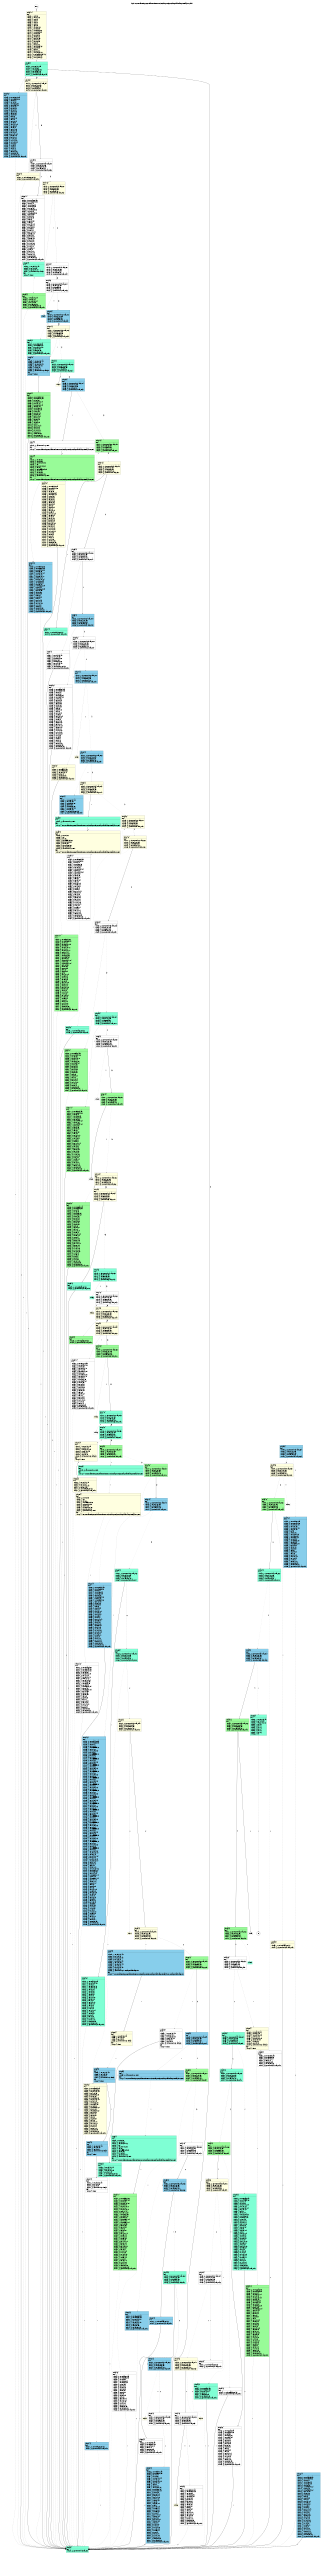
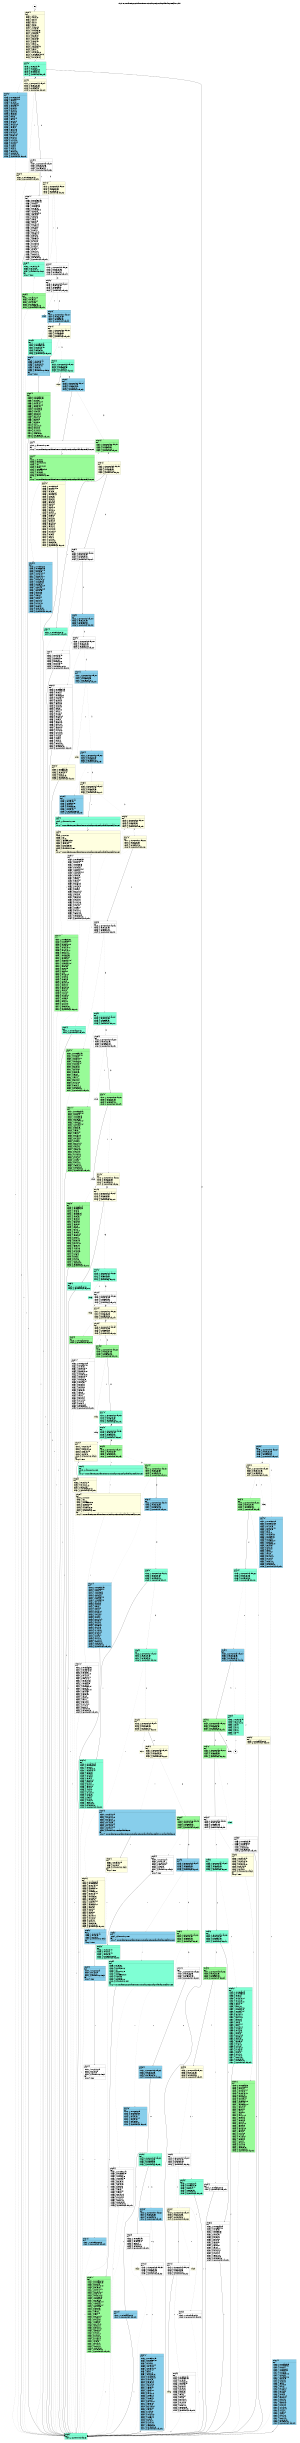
(94, 1831) -> none
